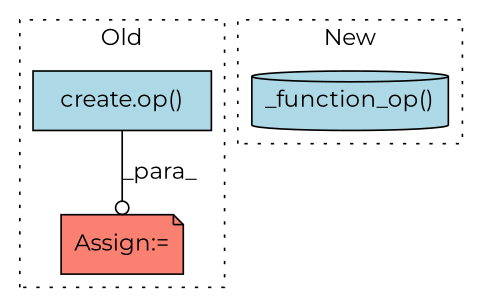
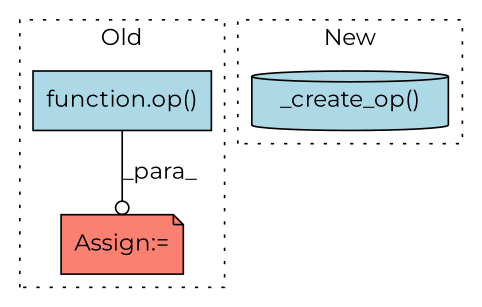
(122, 101) -> (122, 101)
(350, 101) -> (350, 101)
